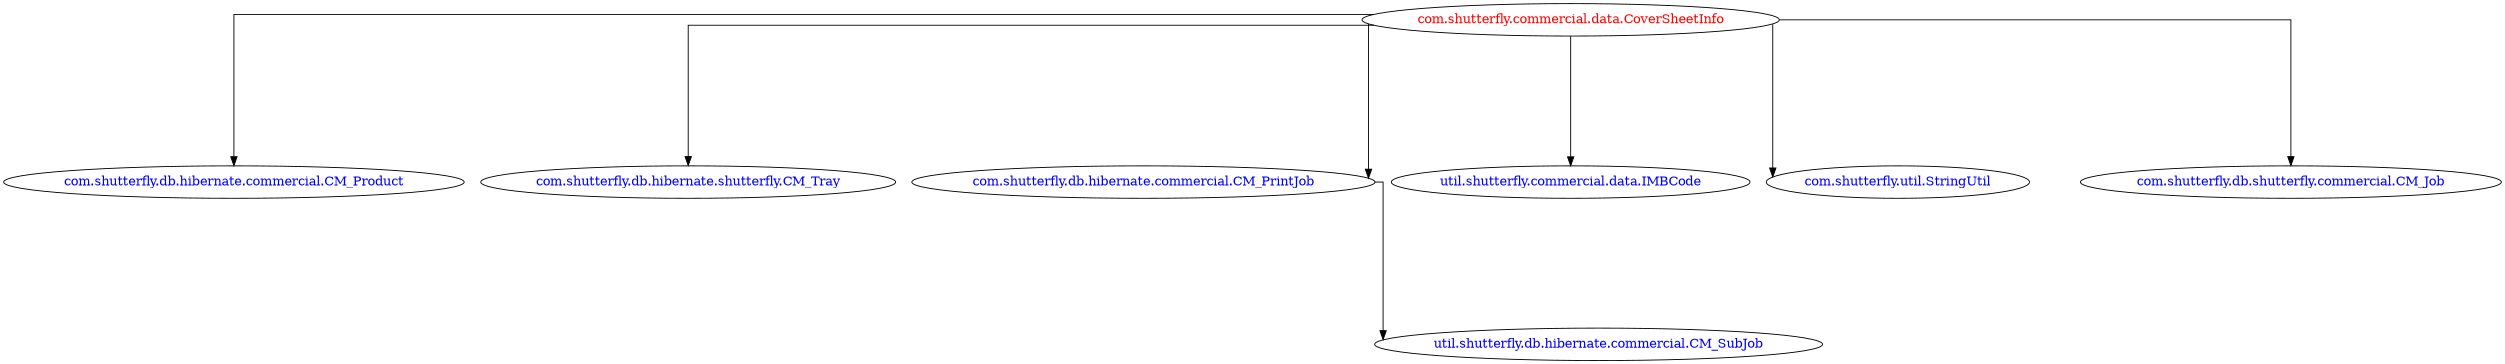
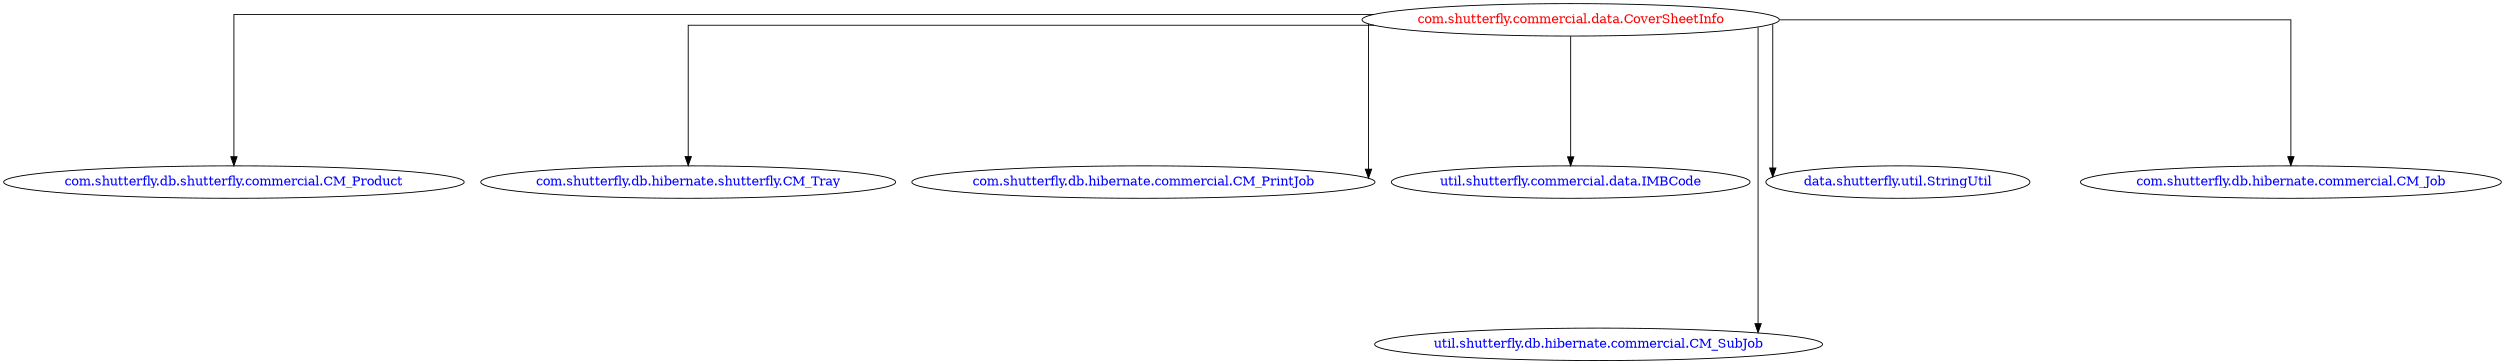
(234, 182) -> (234, 182)
(1898, 182) -> (1898, 182)
(2291, 182) -> (2291, 182)
(1383, 252) -> (1758, 175)
